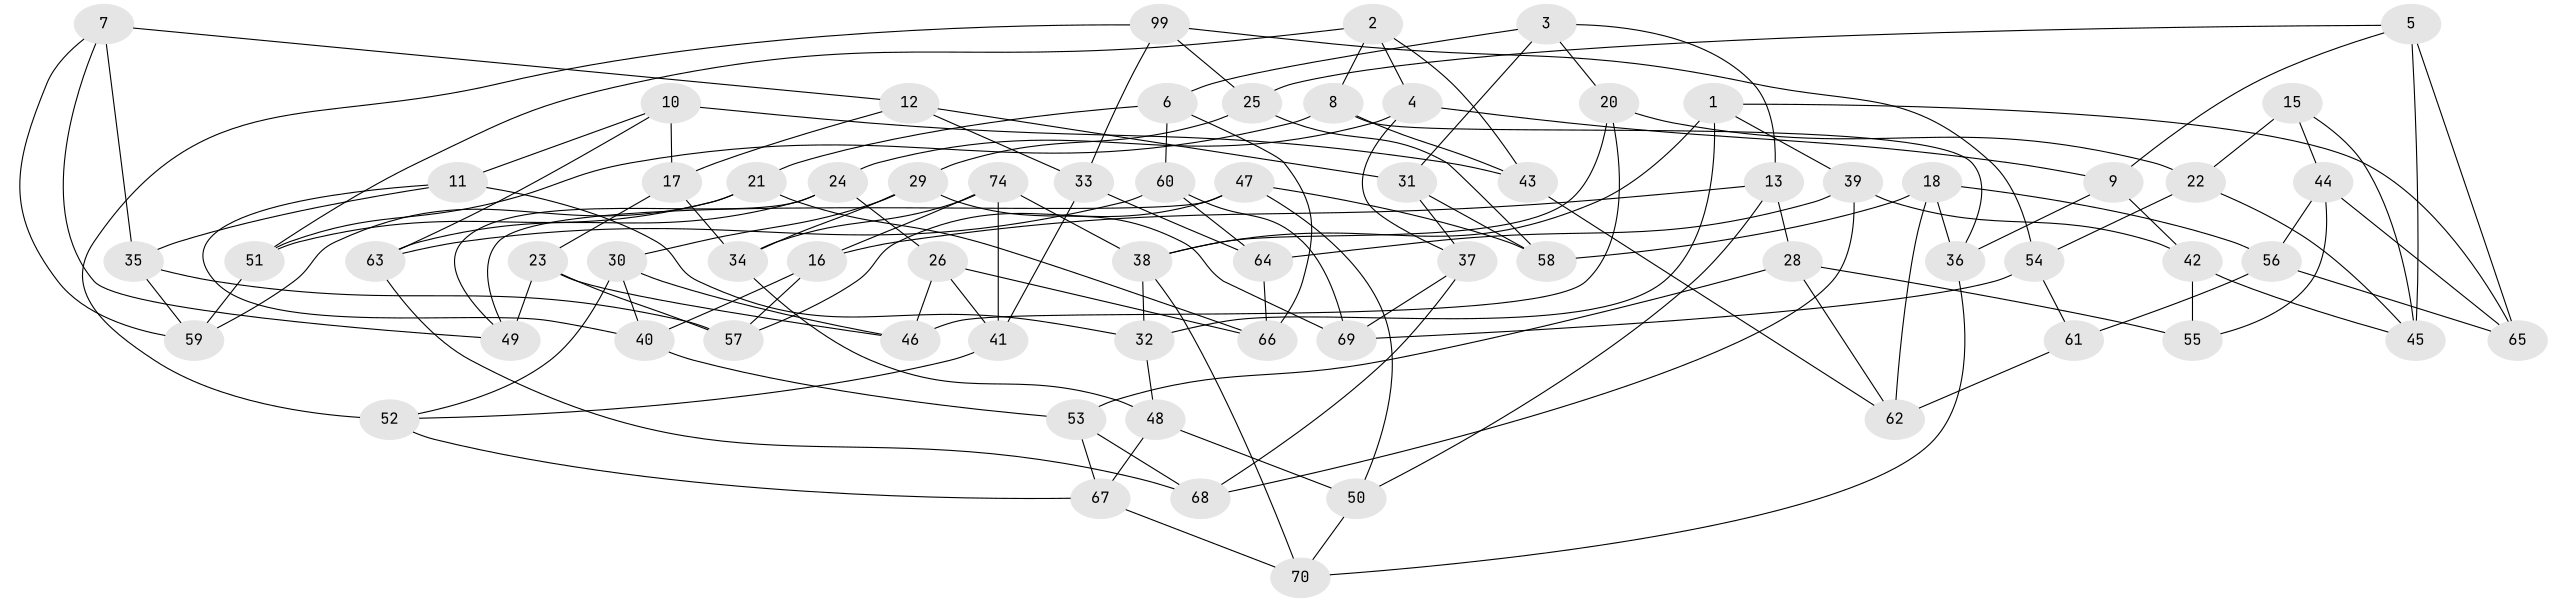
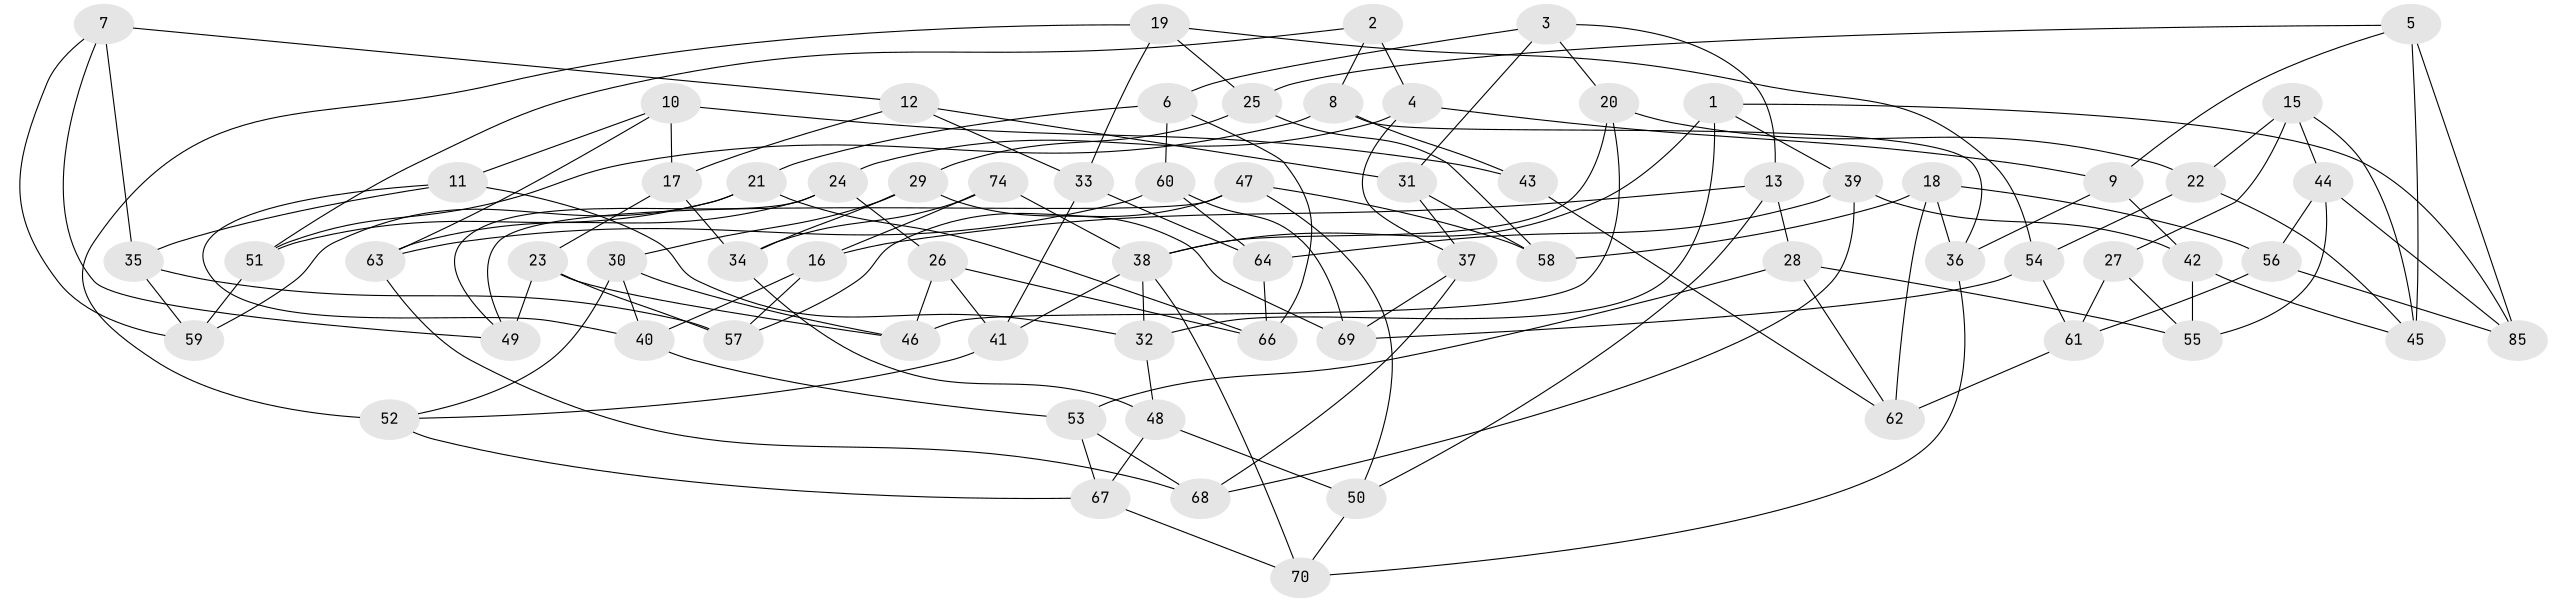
(1160, 24) -> (1160, 24)
(1462, 94) -> none
(998, 261) -> (1070, 301)
none -> (2113, 261)
(2518, 341) -> (2518, 341)
